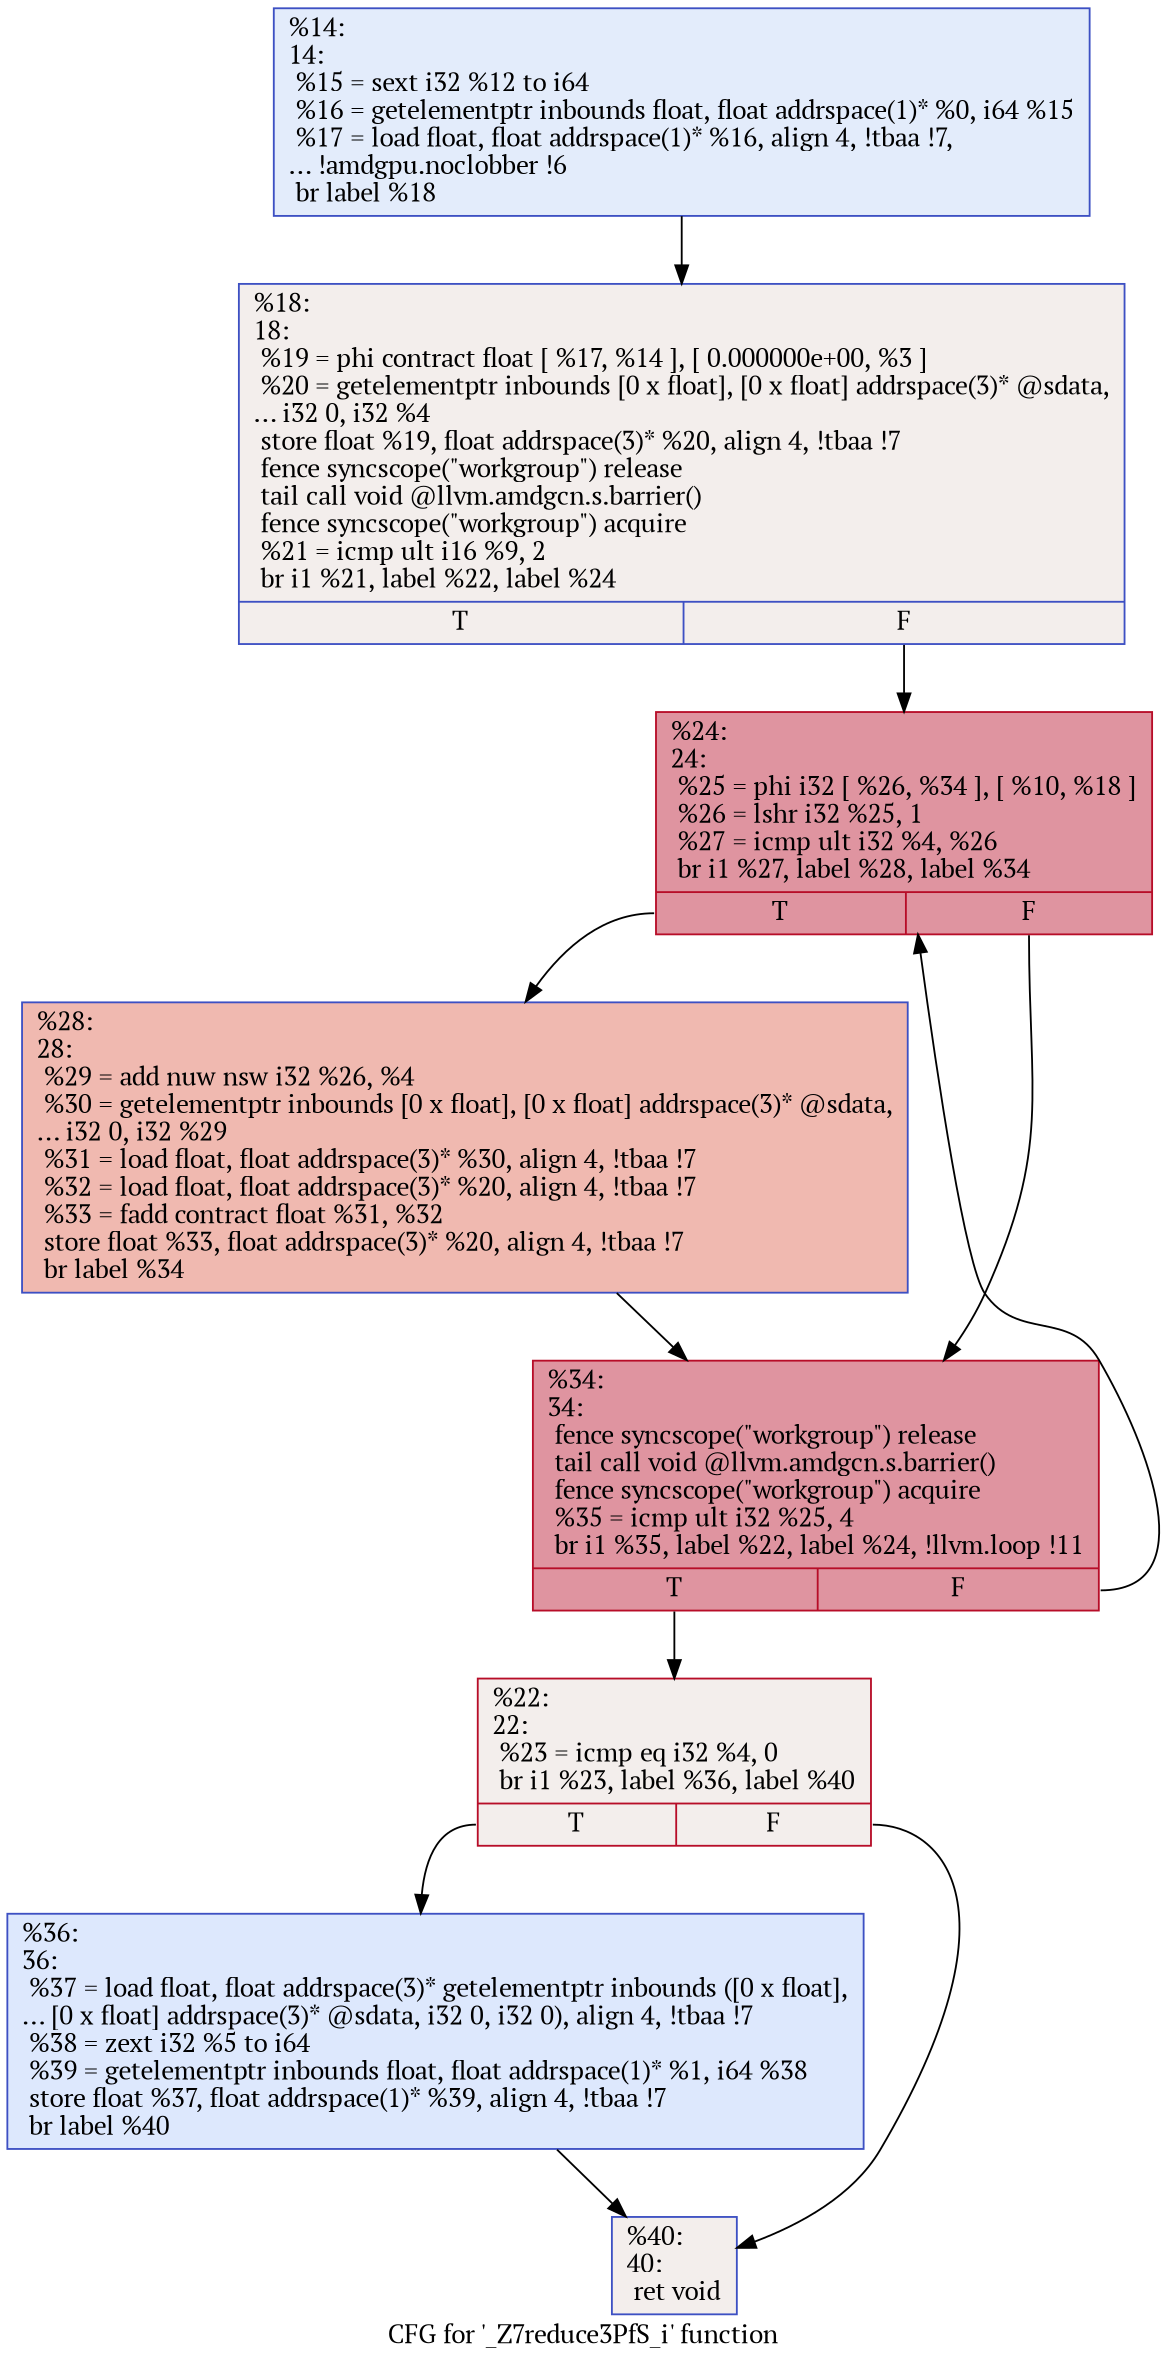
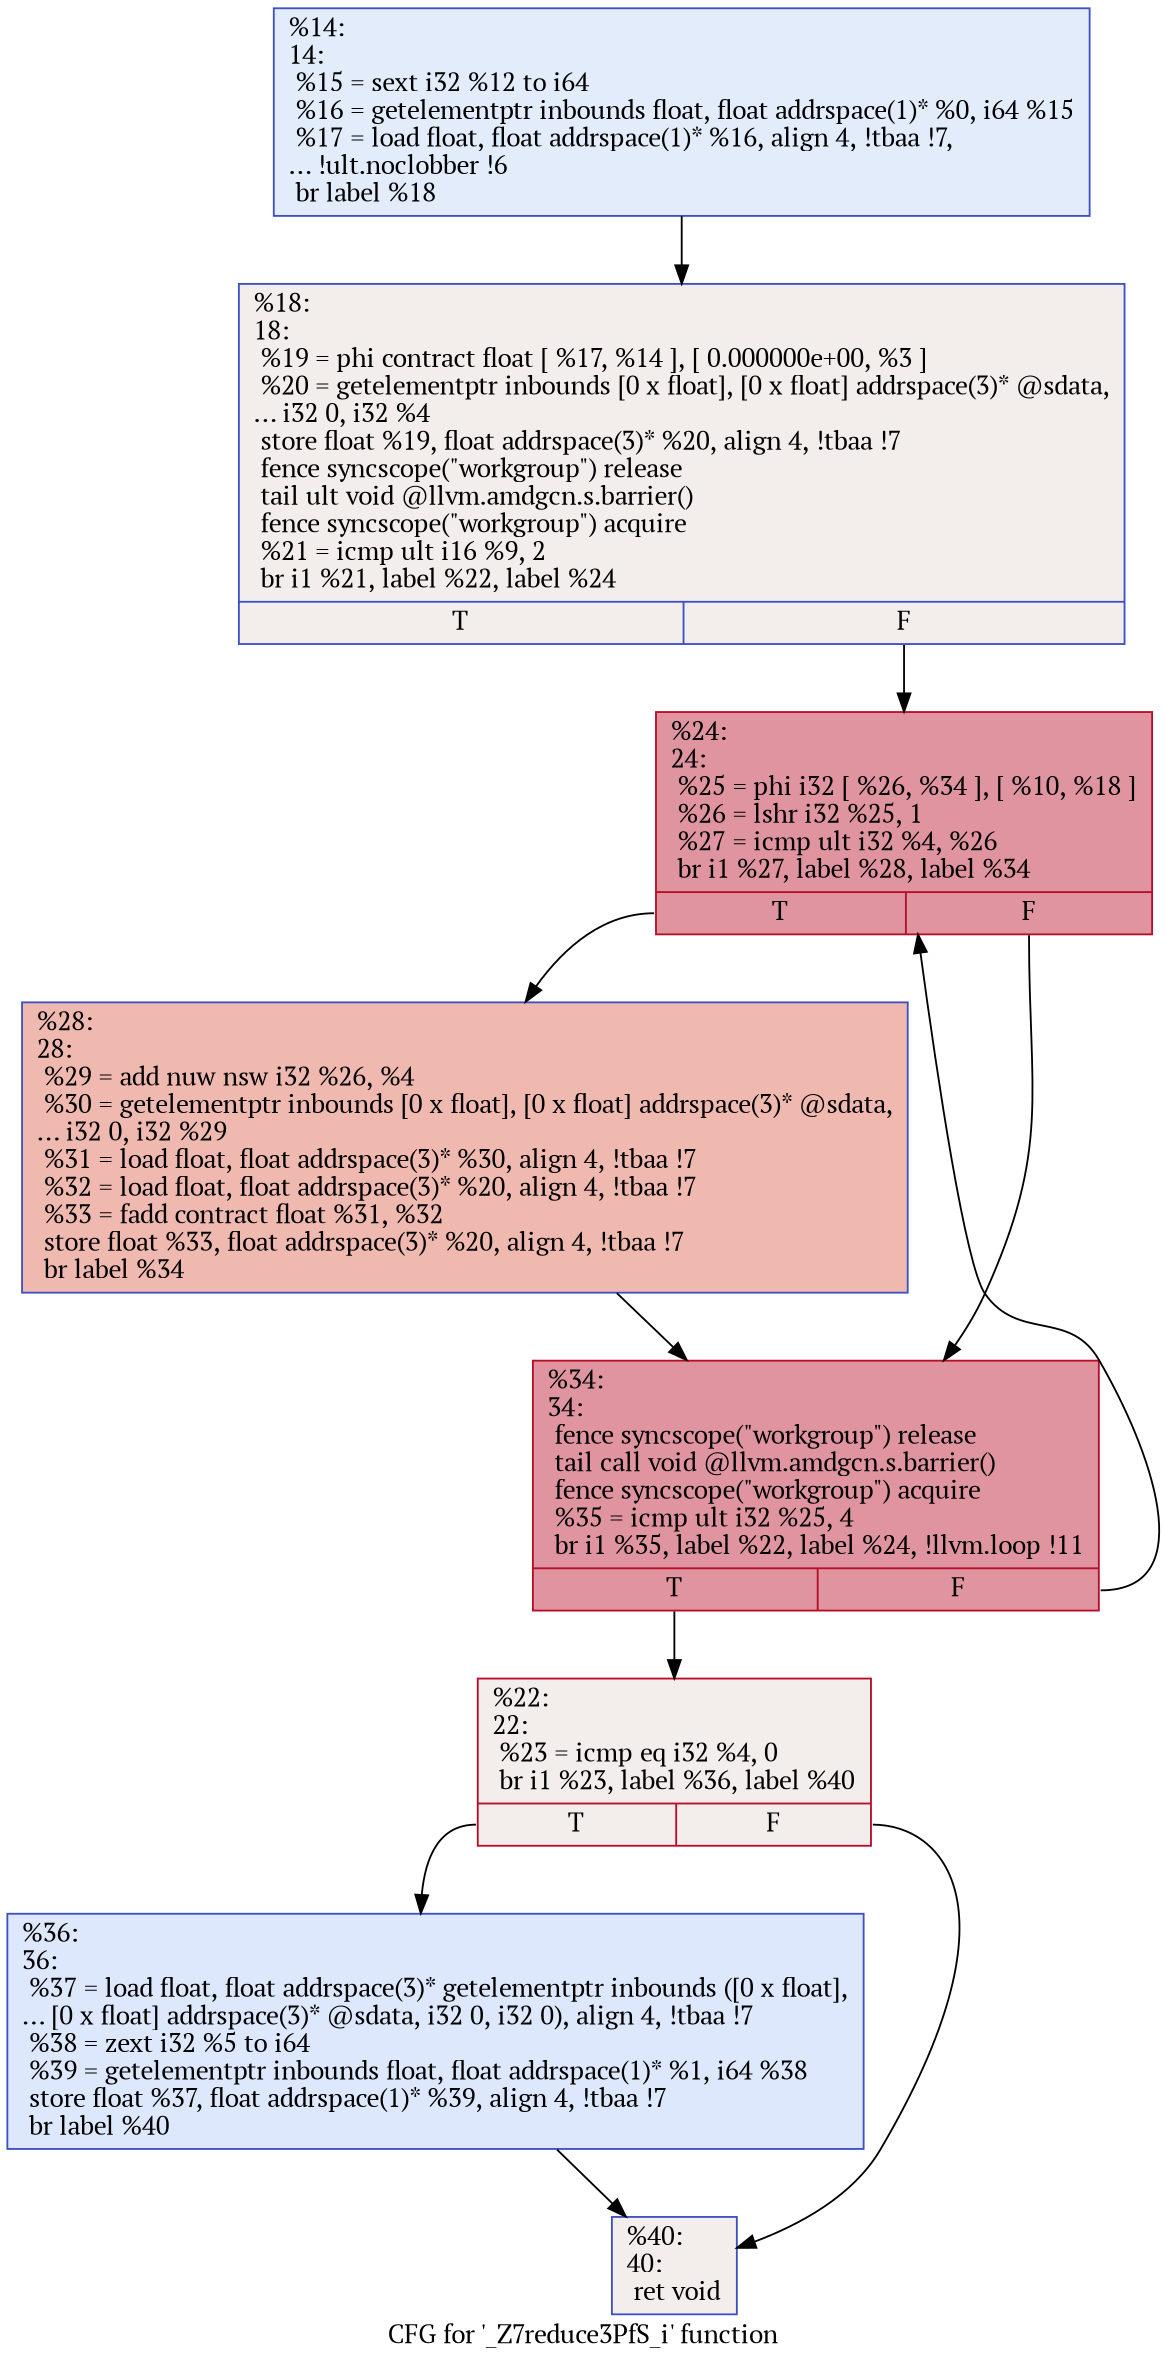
(428, 166) -> (399, 166)
(478, 497) -> (474, 497)
